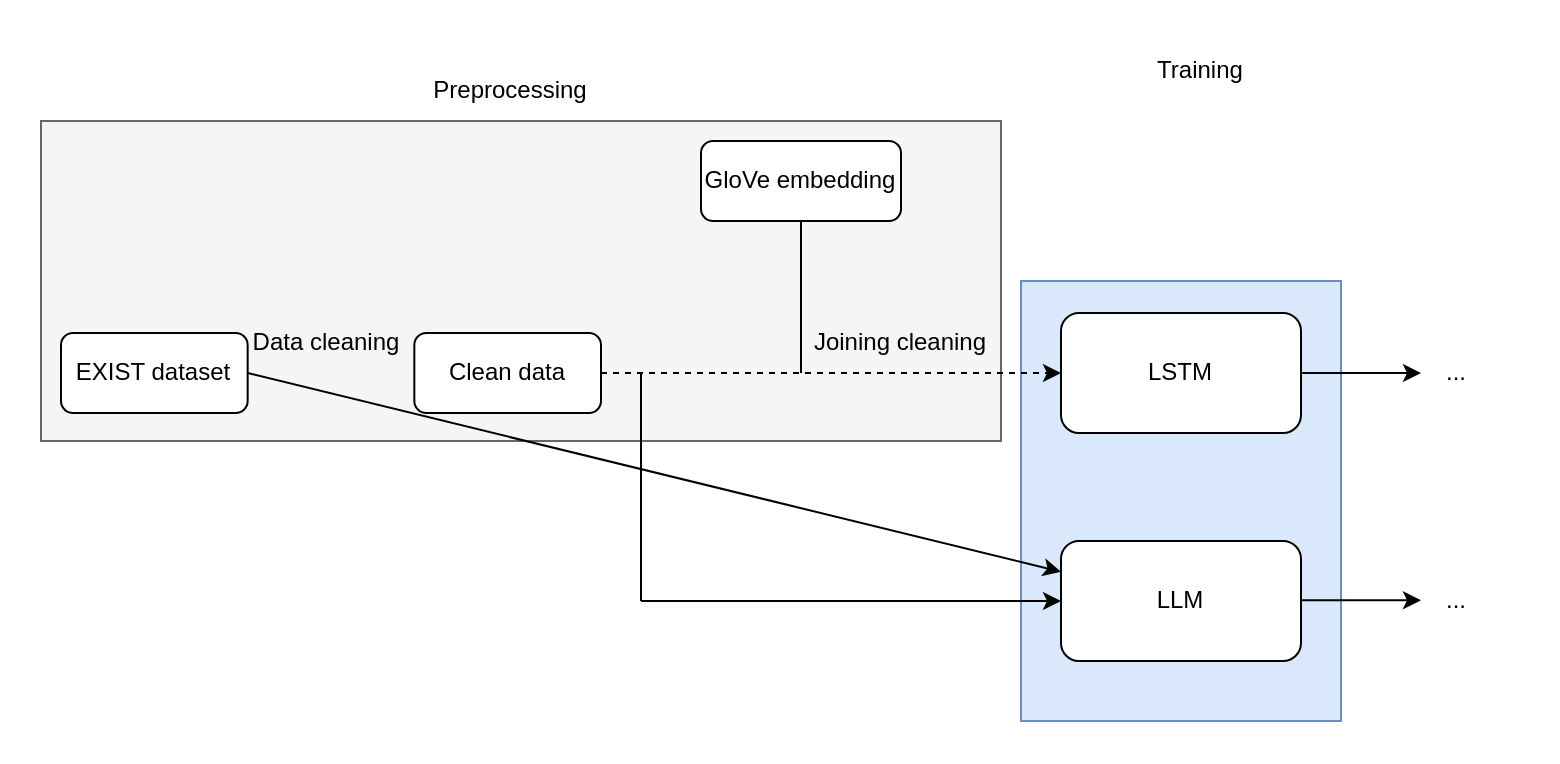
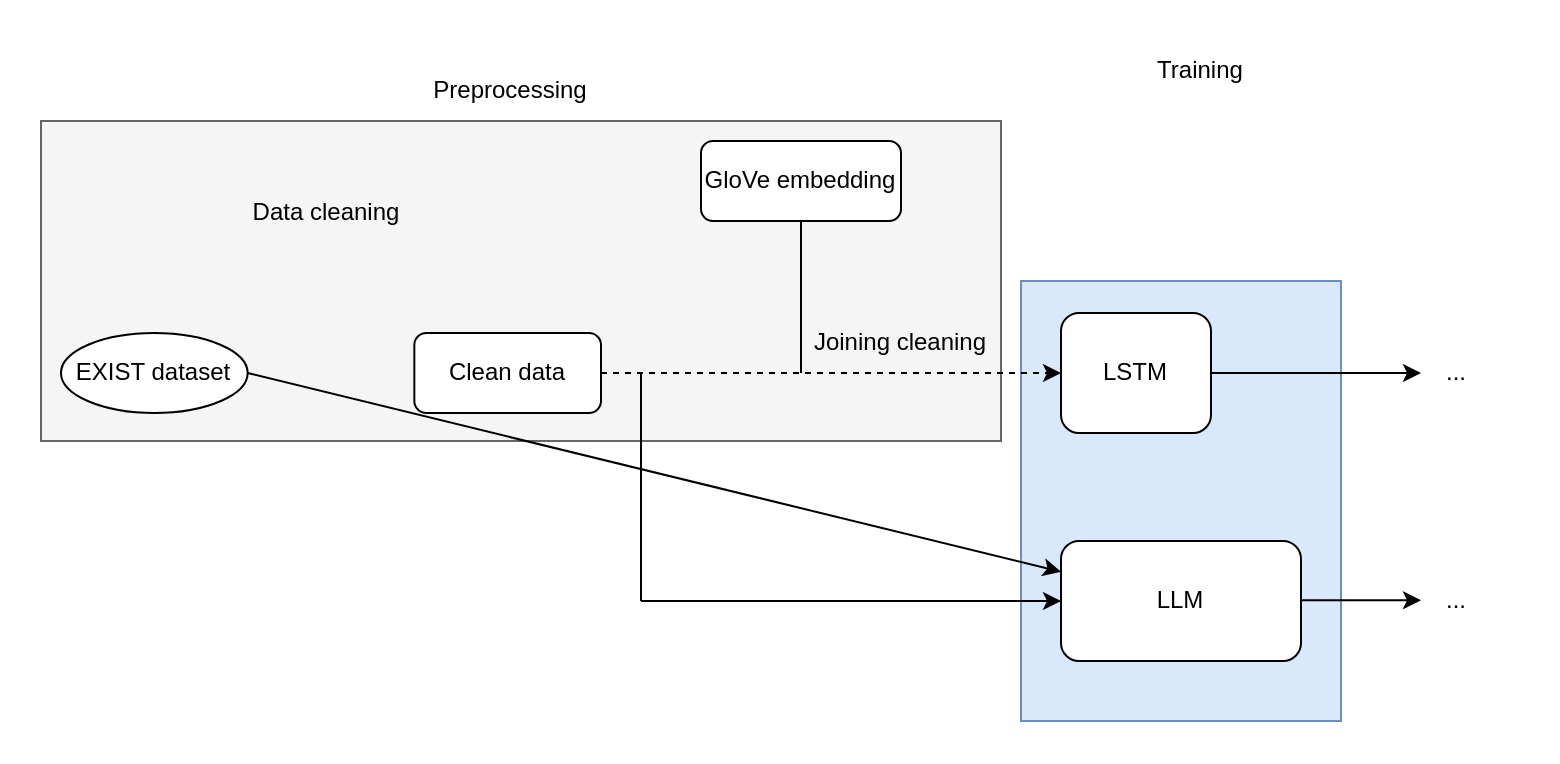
(328, 343) -> (328, 213)
(154, 373) -> (154, 373)
(1181, 373) -> (1136, 373)
